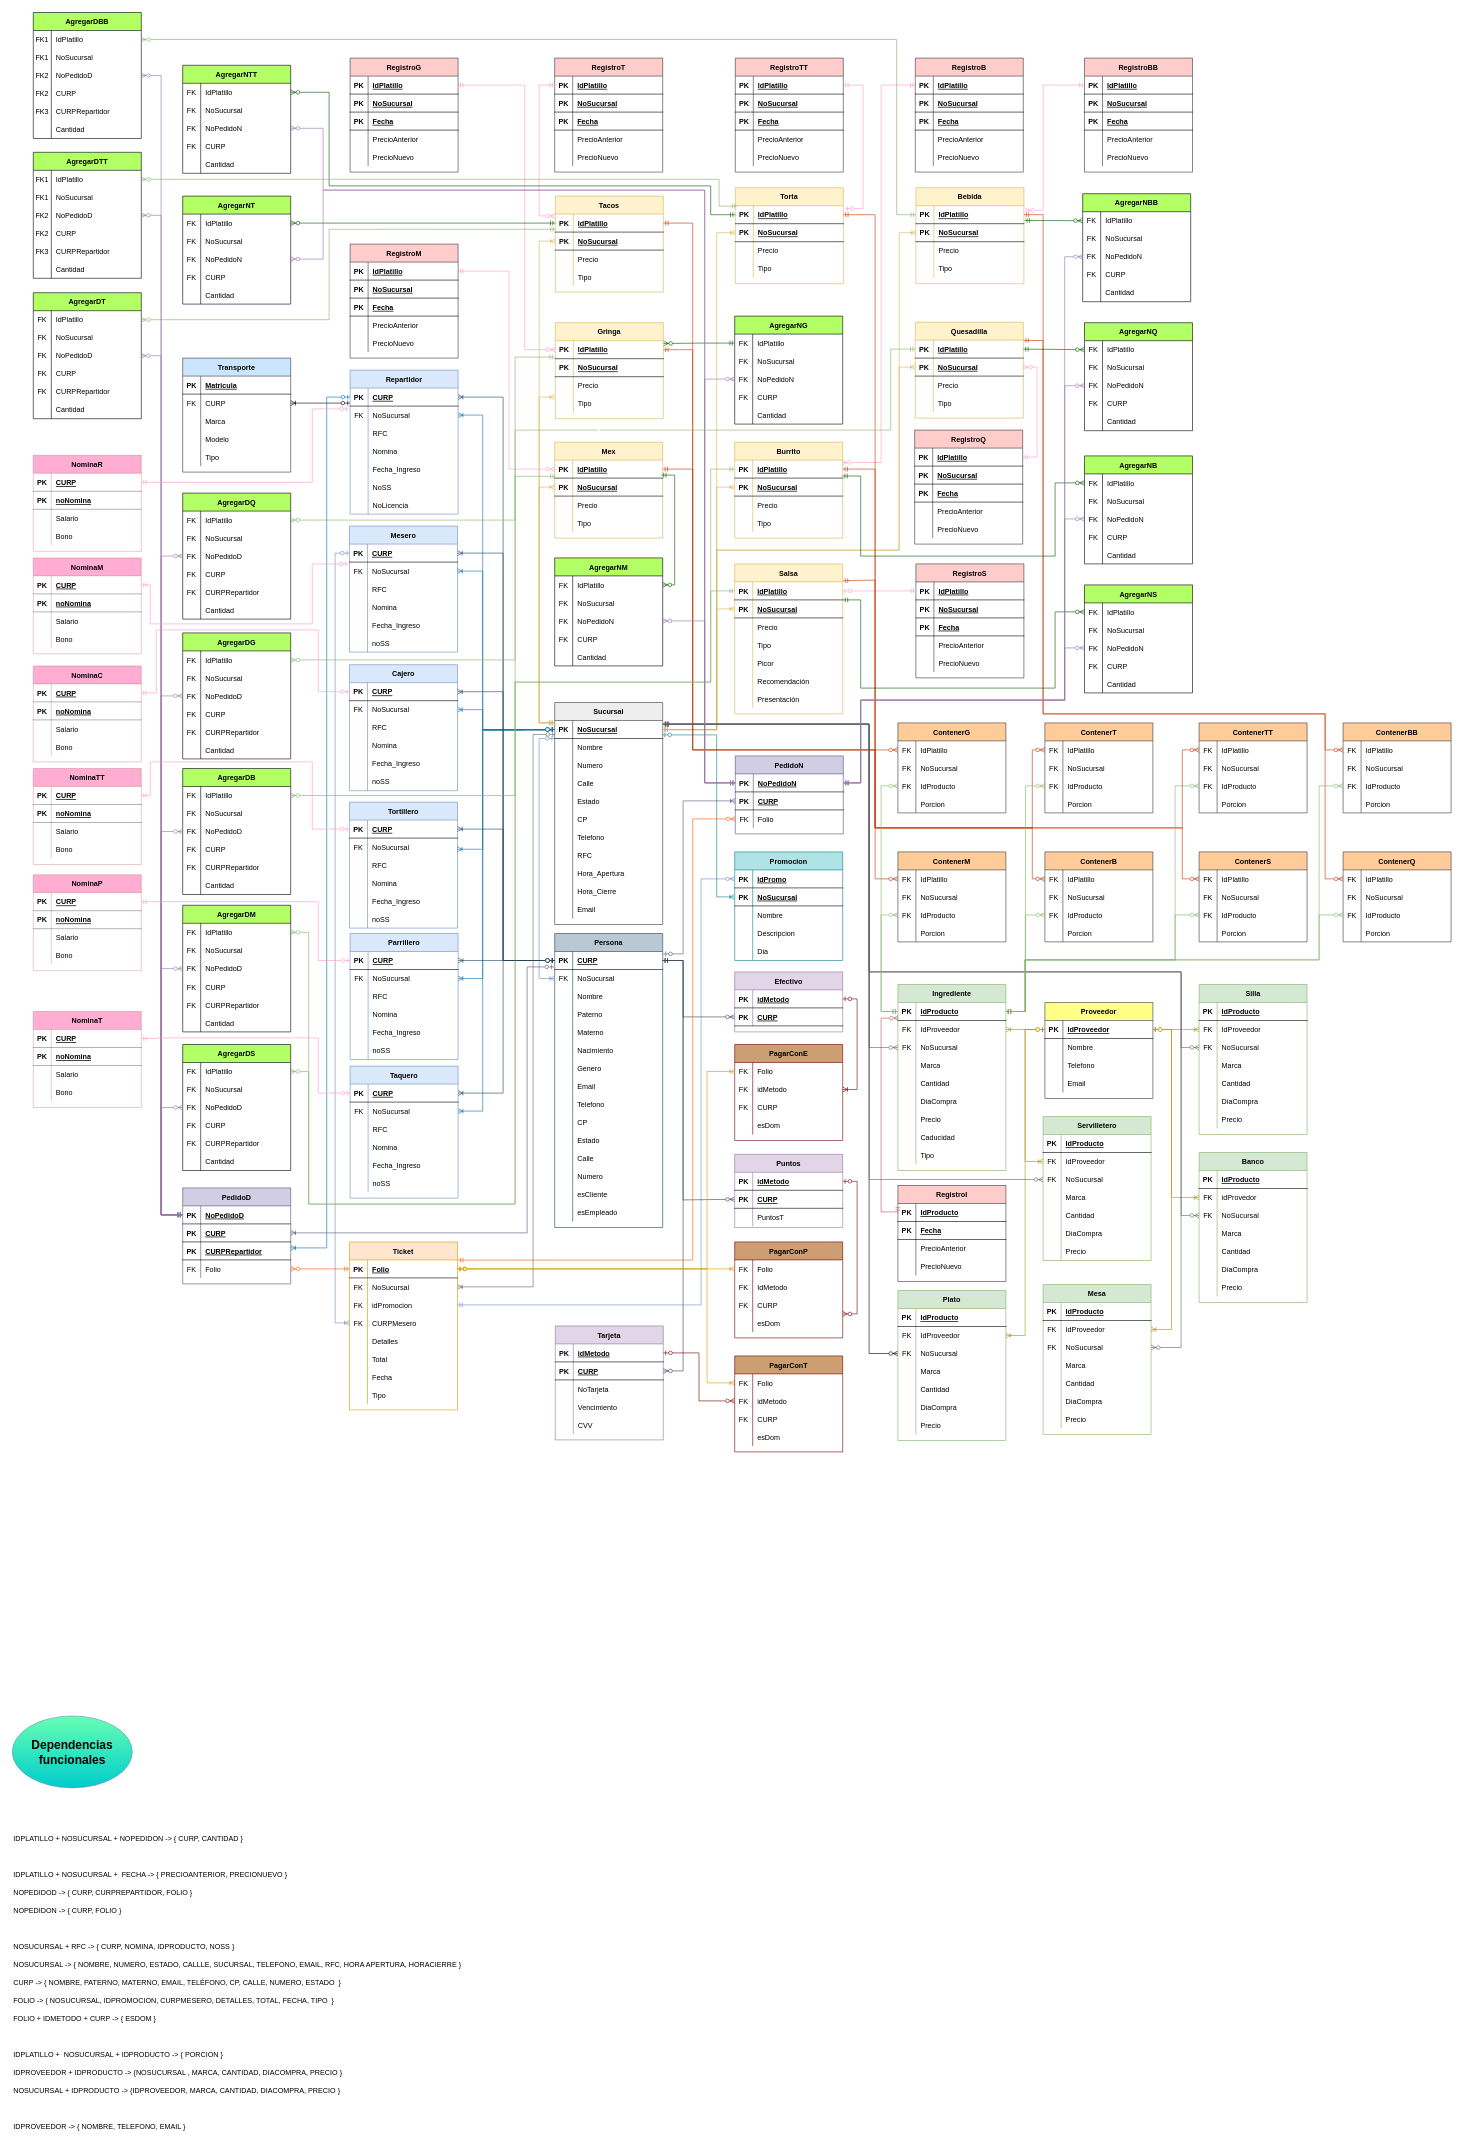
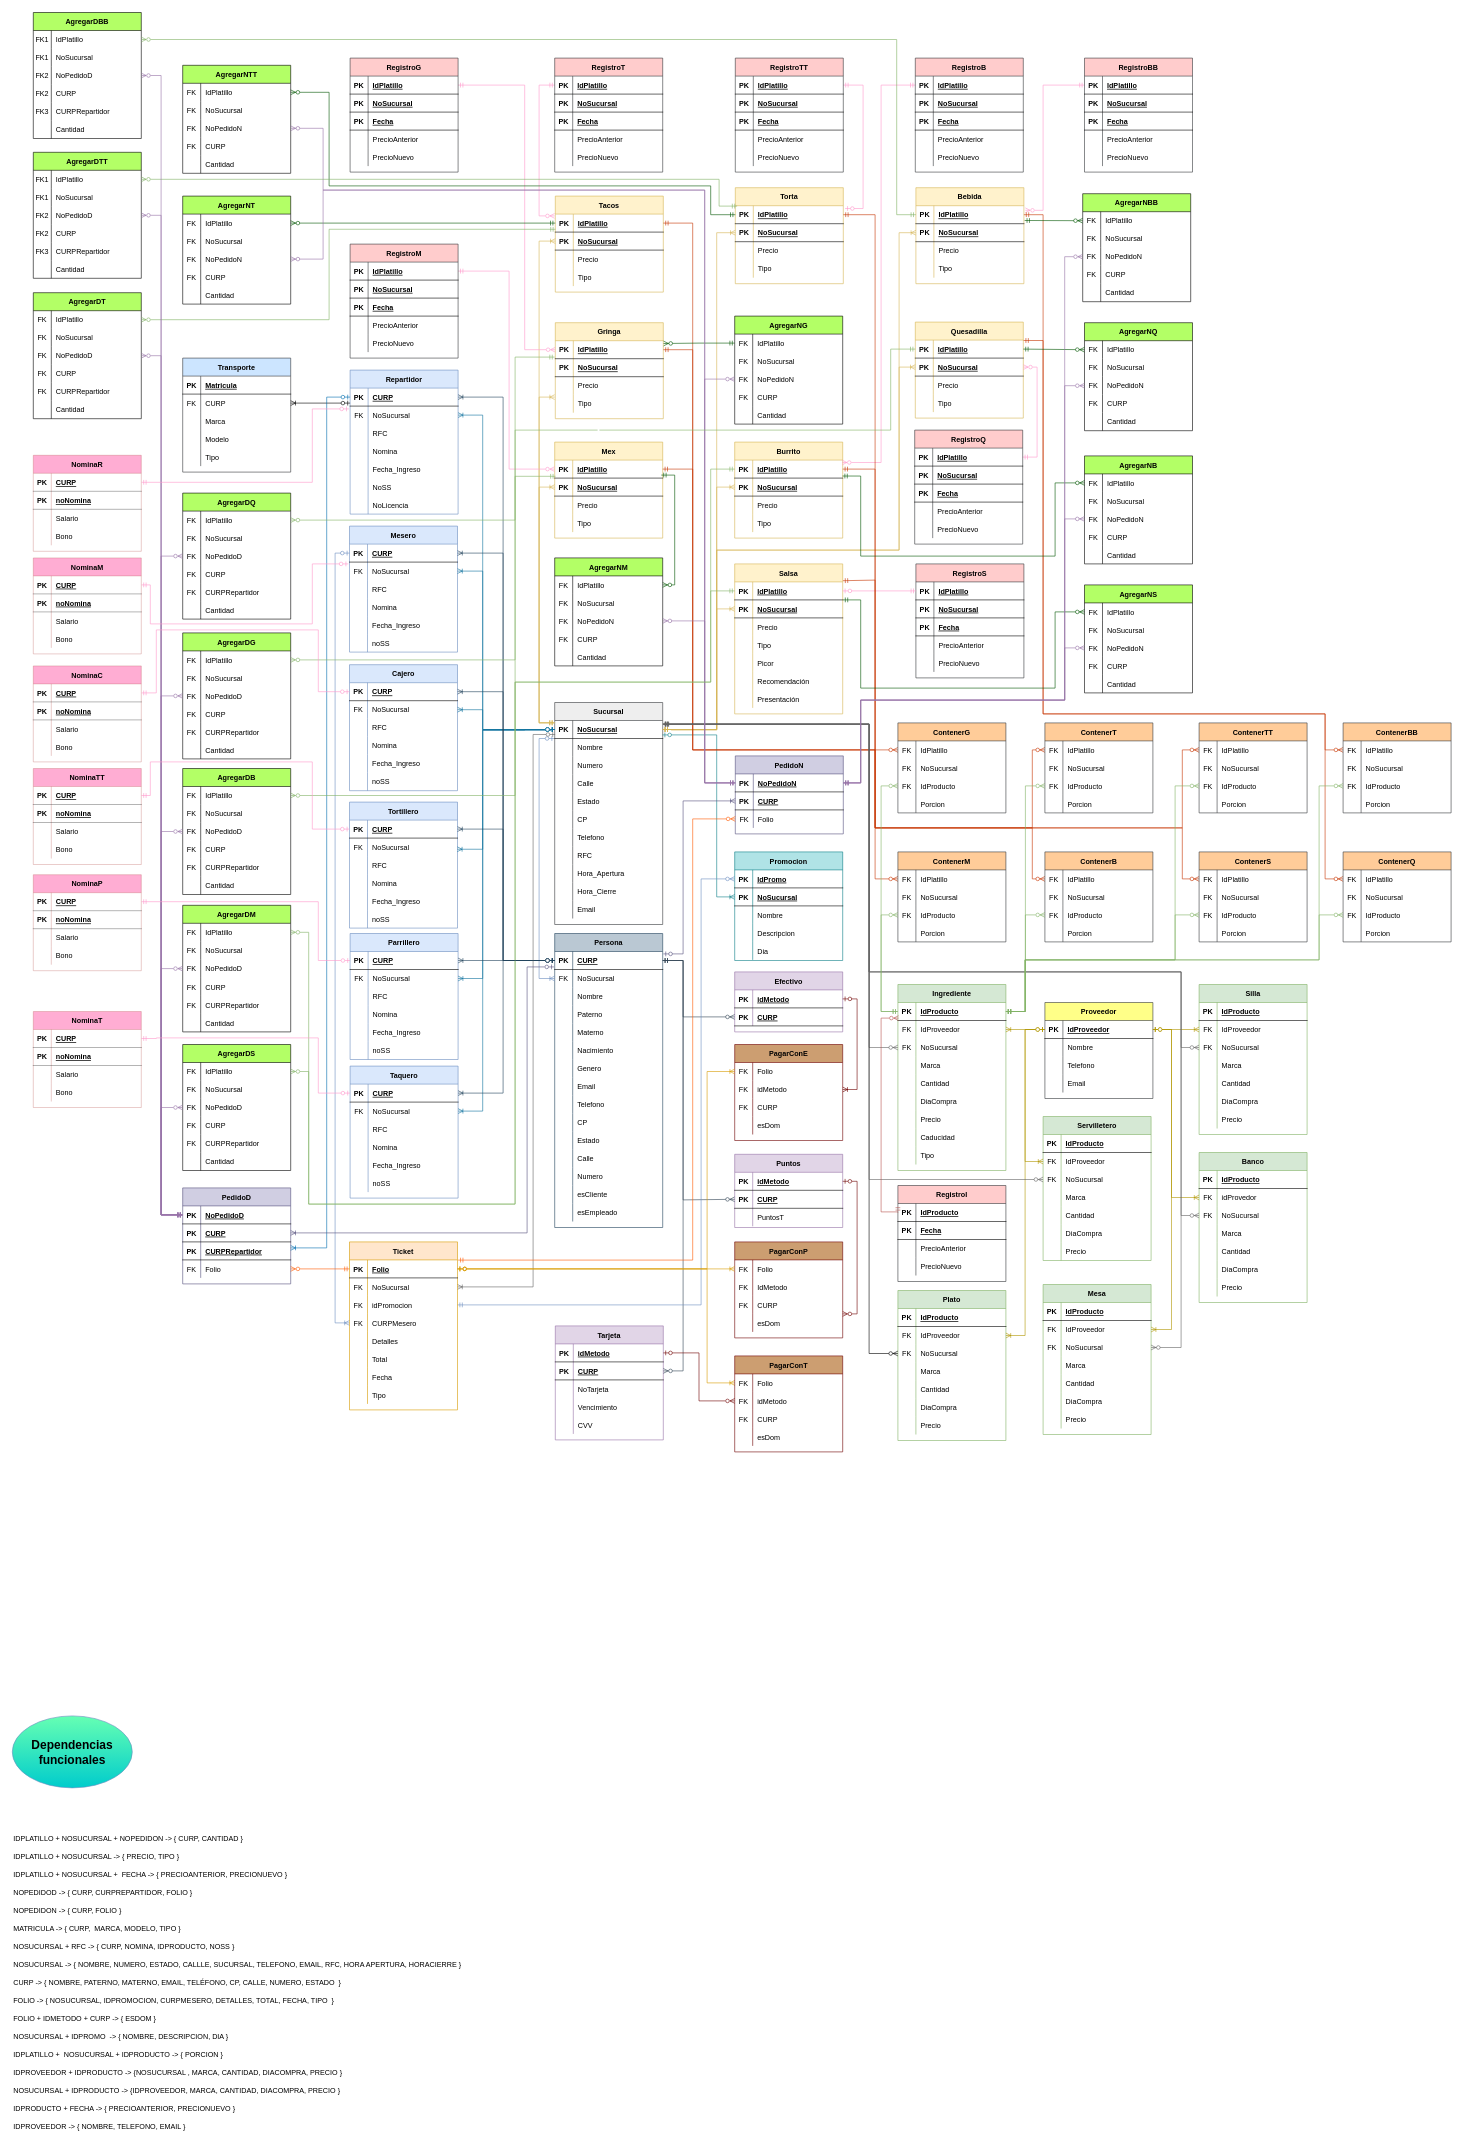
none -> (179, 1857)
none -> (126, 1929)
none -> (179, 2037)
none -> (126, 2109)
